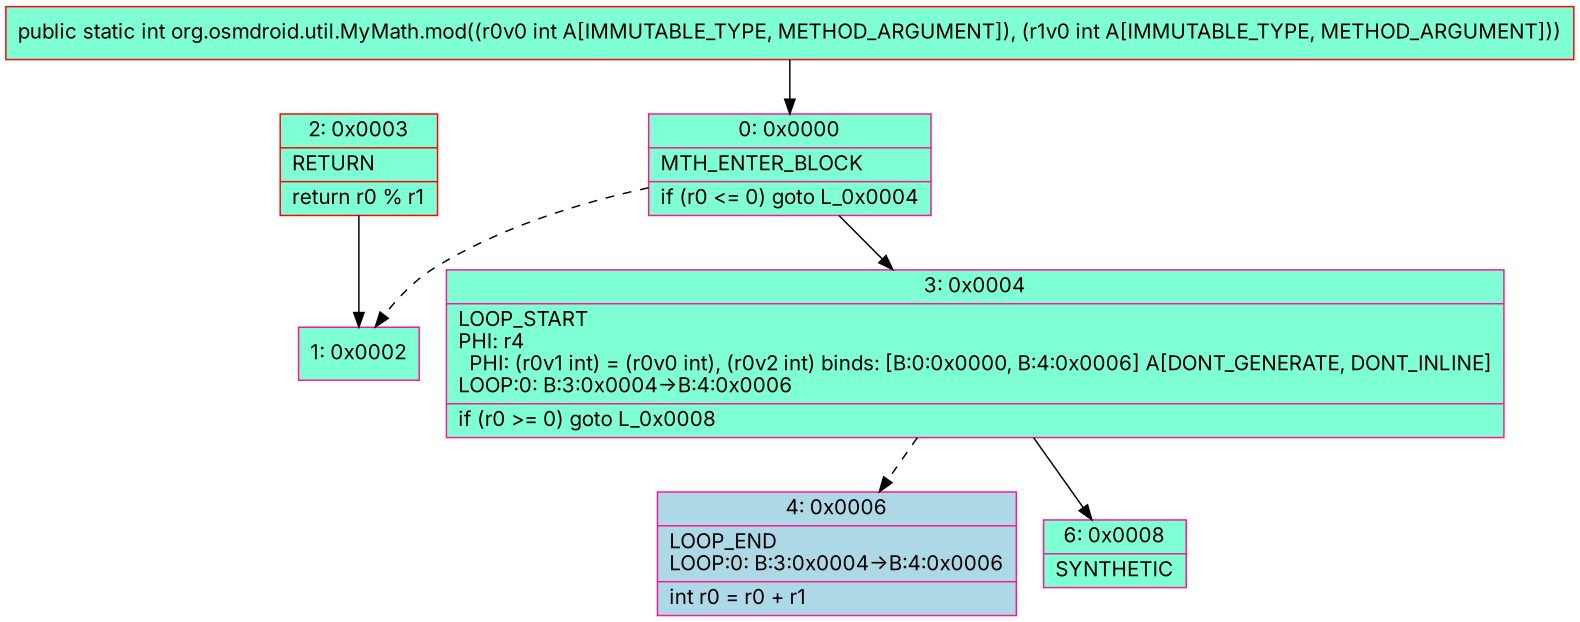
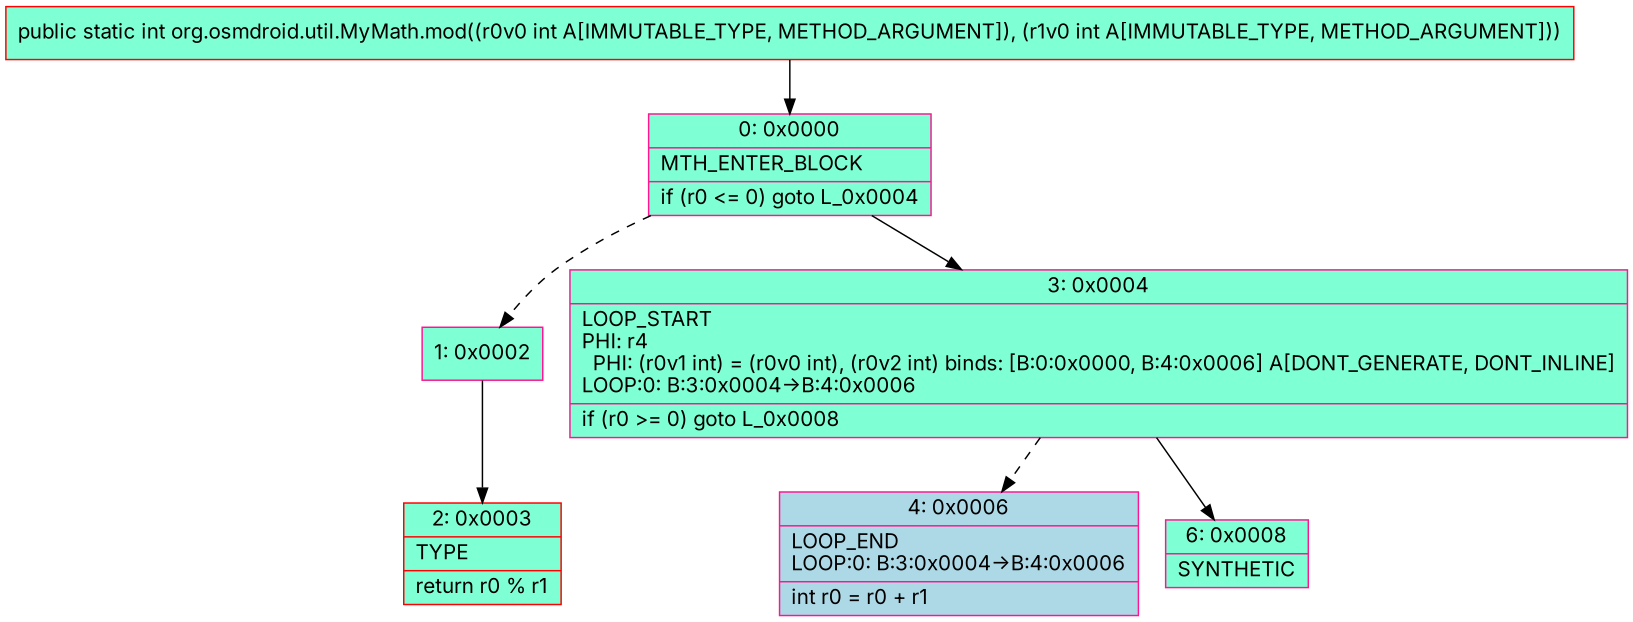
(334, 164) -> (443, 553)
(359, 264) -> (482, 434)
